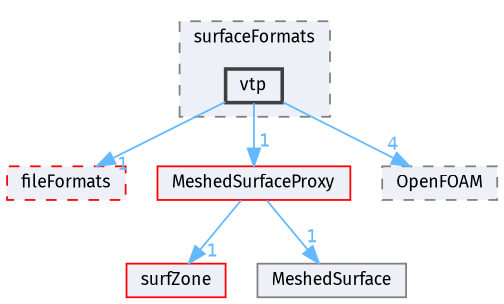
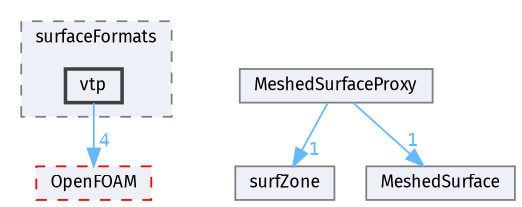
(254, 128) -> none
(66, 183) -> none
(254, 183) -> (336, 86)
(440, 183) -> (94, 183)
(176, 280) -> (285, 183)
